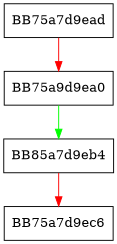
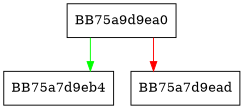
(59, 50) -> (154, 50)
(59, 156) -> (59, 88)
(59, 223) -> none
